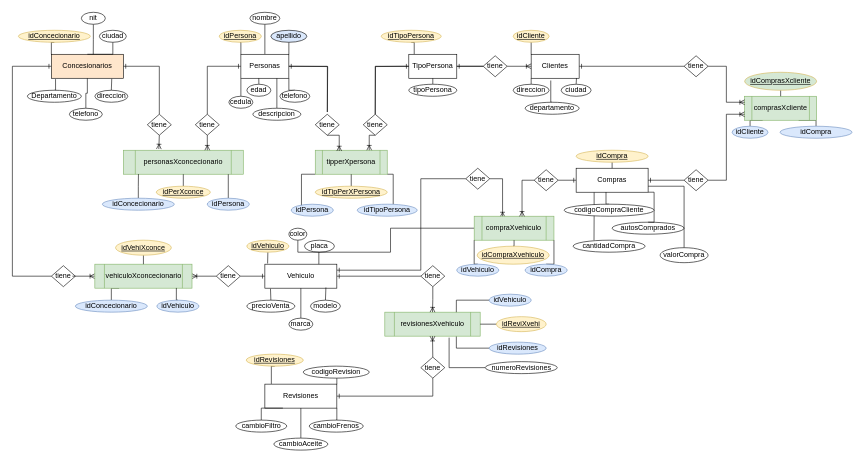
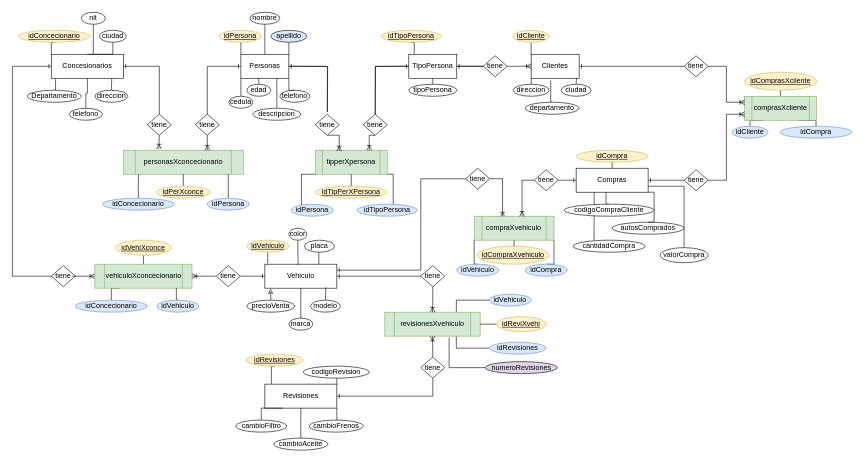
(87, 66) -> (87, 66)
(781, 81) -> (781, 81)
(391, 246) -> (298, 258)
(271, 292) -> (271, 294)
(521, 368) -> (521, 368)
